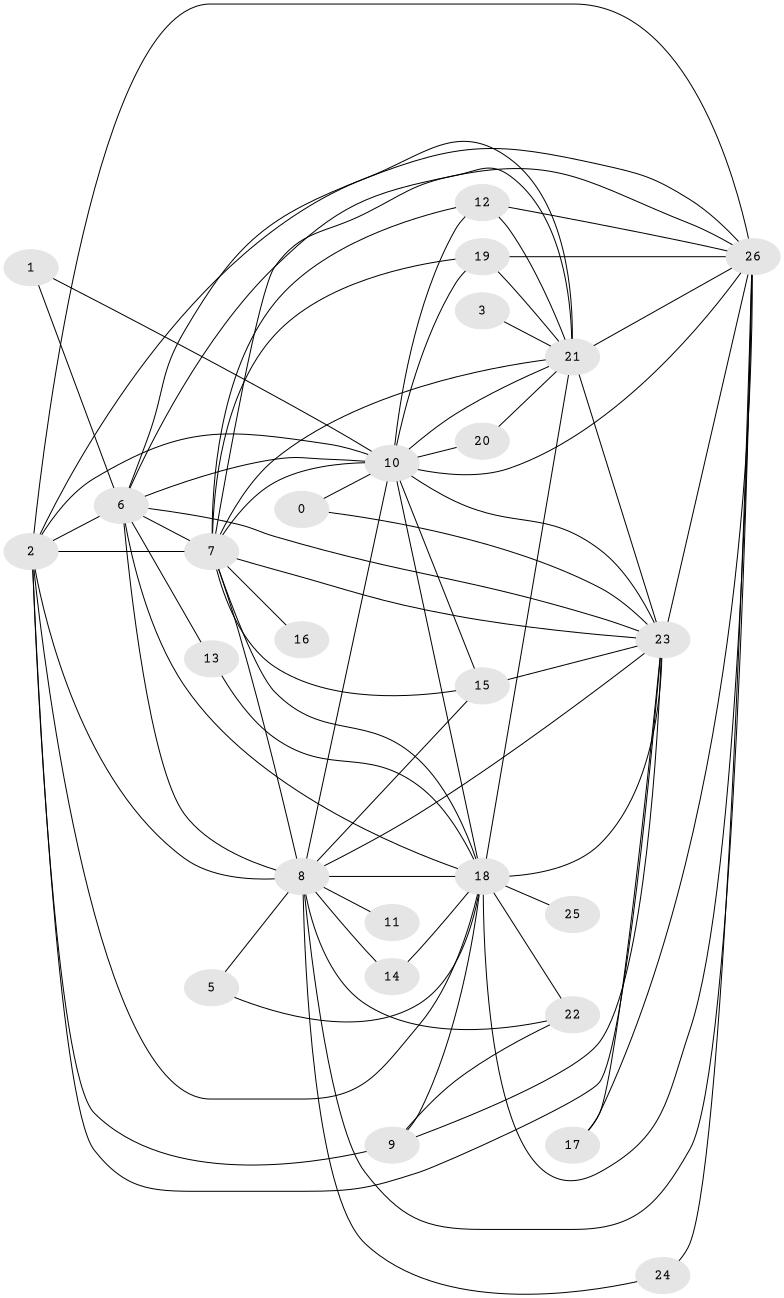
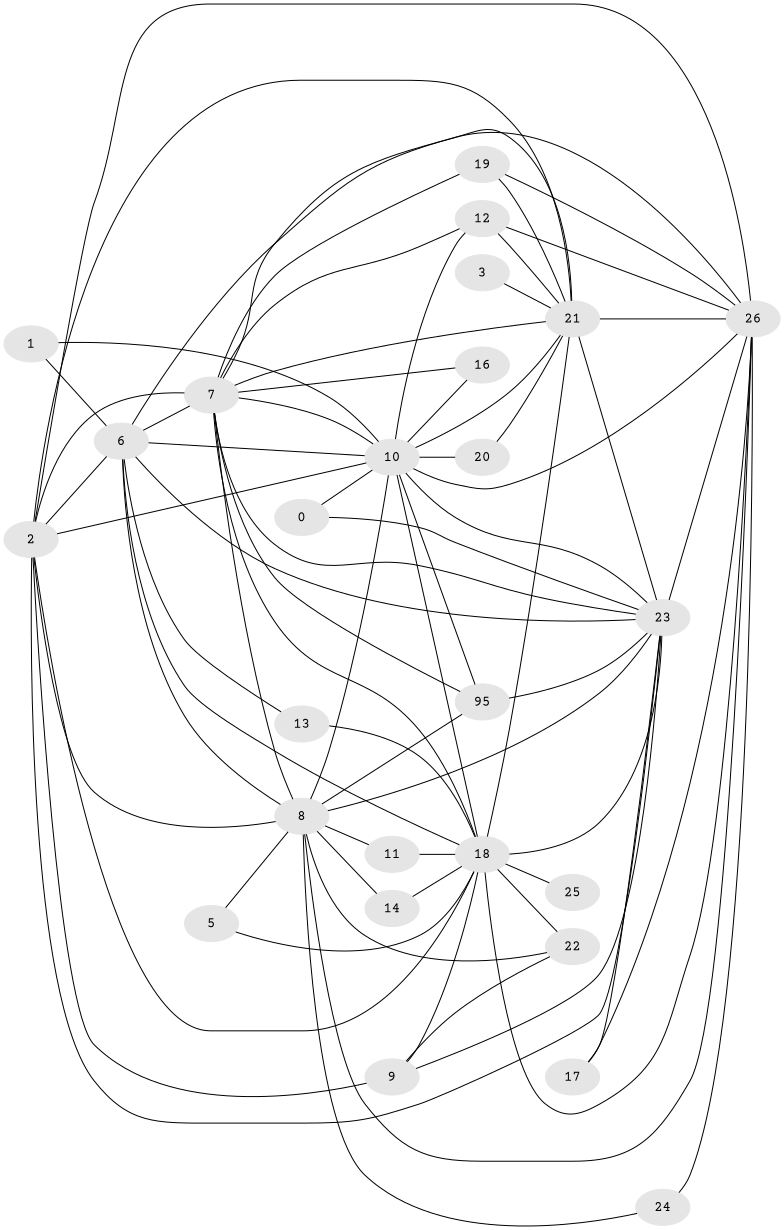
(439, 155) -> none
(422, 355) -> (437, 411)
(482, 686) -> (482, 702)
(392, 876) -> (437, 854)
